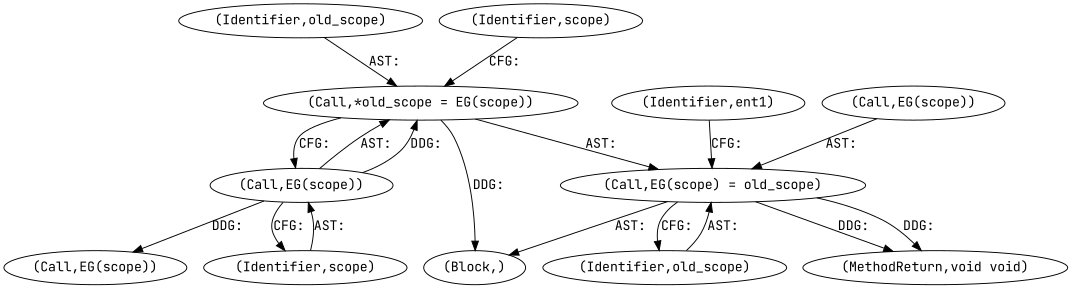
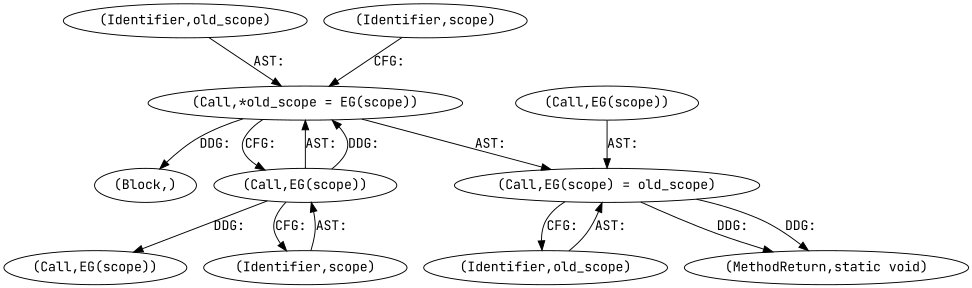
(708, 103) -> none
(593, 227) -> none
(935, 268) -> (827, 268)
